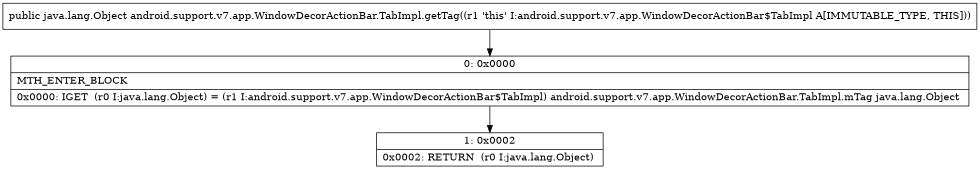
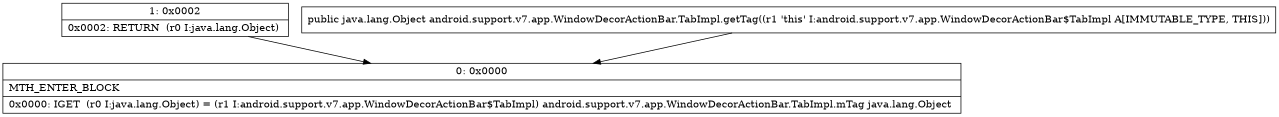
(490, 116) -> (306, 49)
